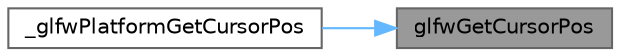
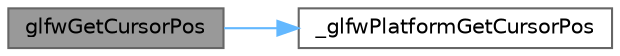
(348, 28) -> (251, 28)
